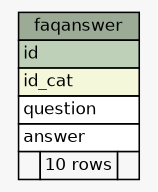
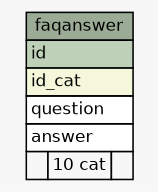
(79, 165) -> (80, 165)
